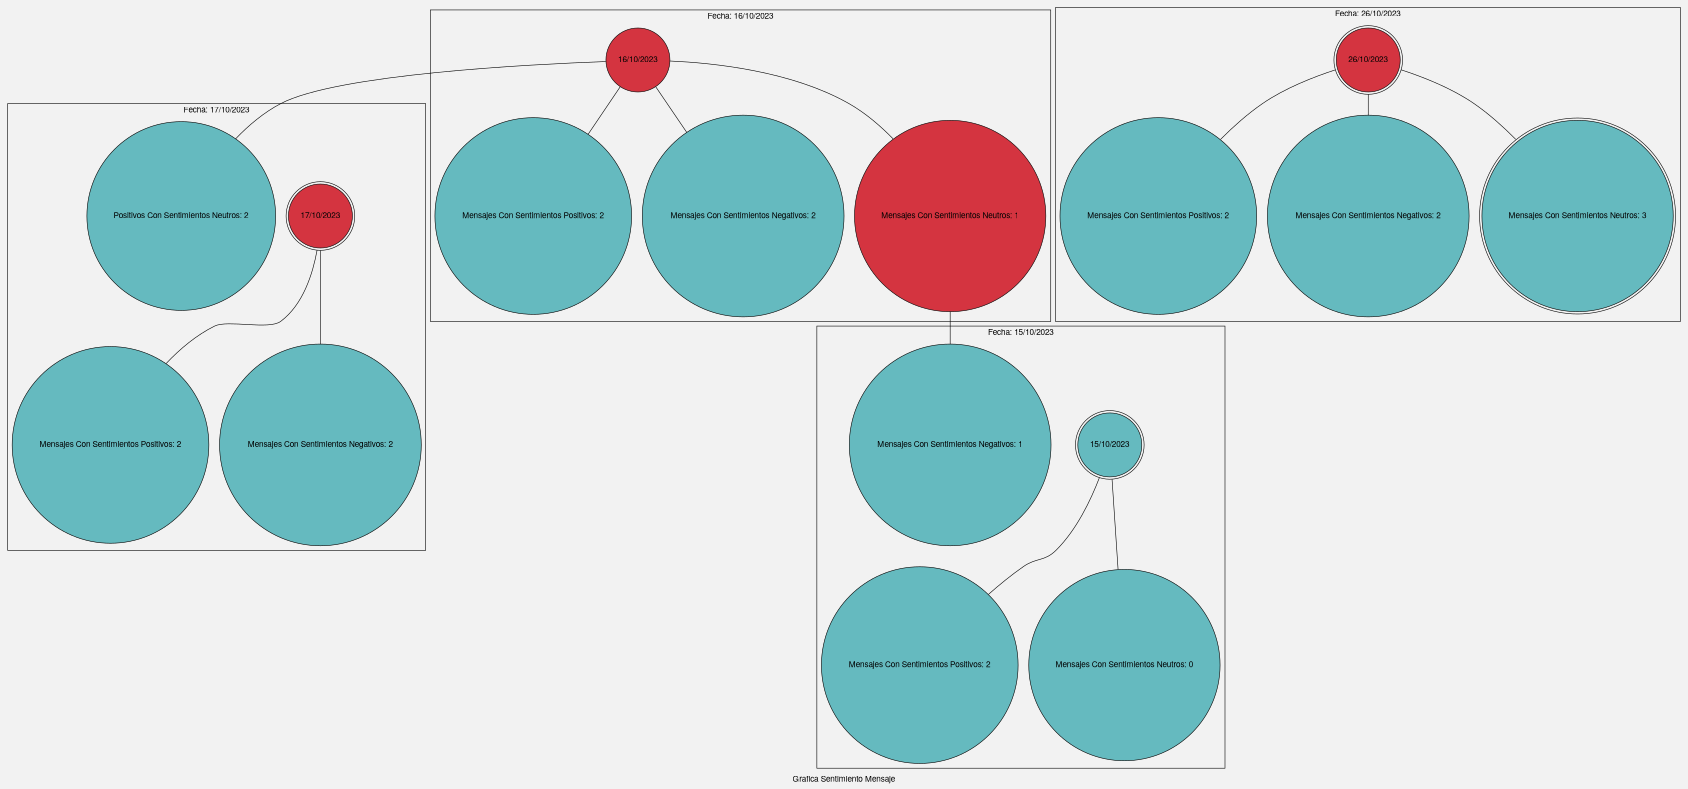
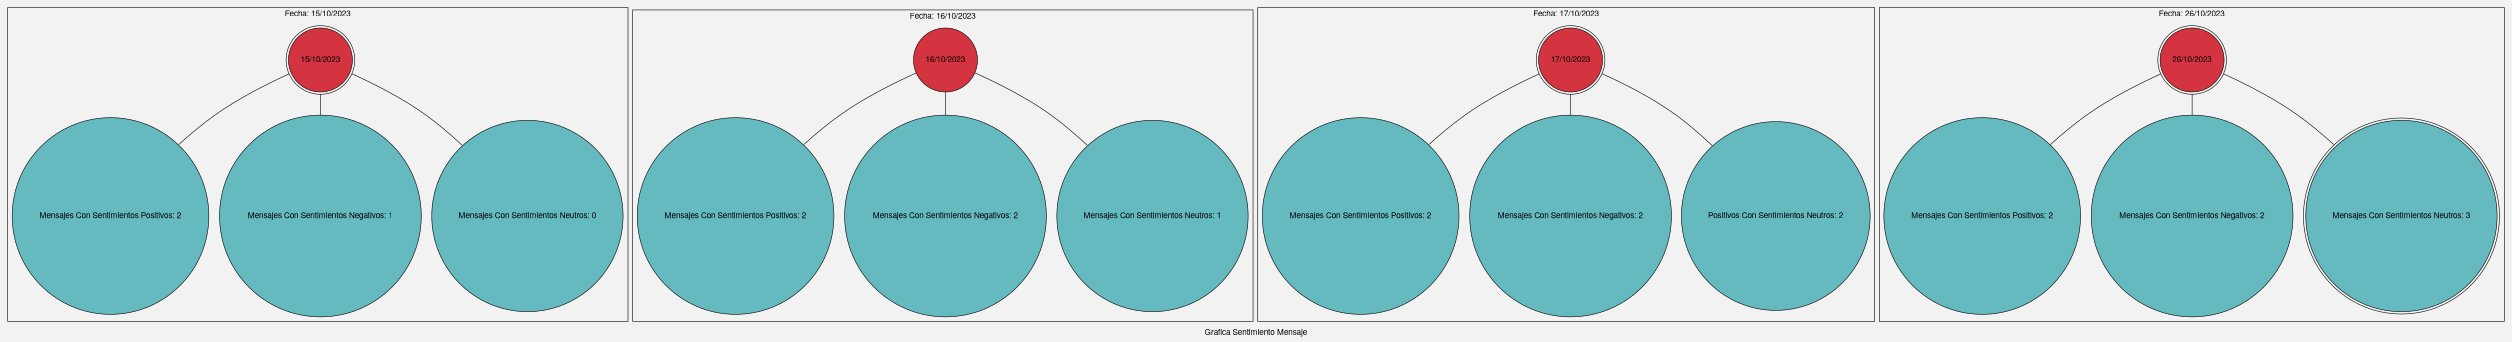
(413, 75) -> (1661, 105)
(950, 216) -> (1152, 216)
(950, 330) -> (320, 105)
(1110, 445) -> (320, 60)
